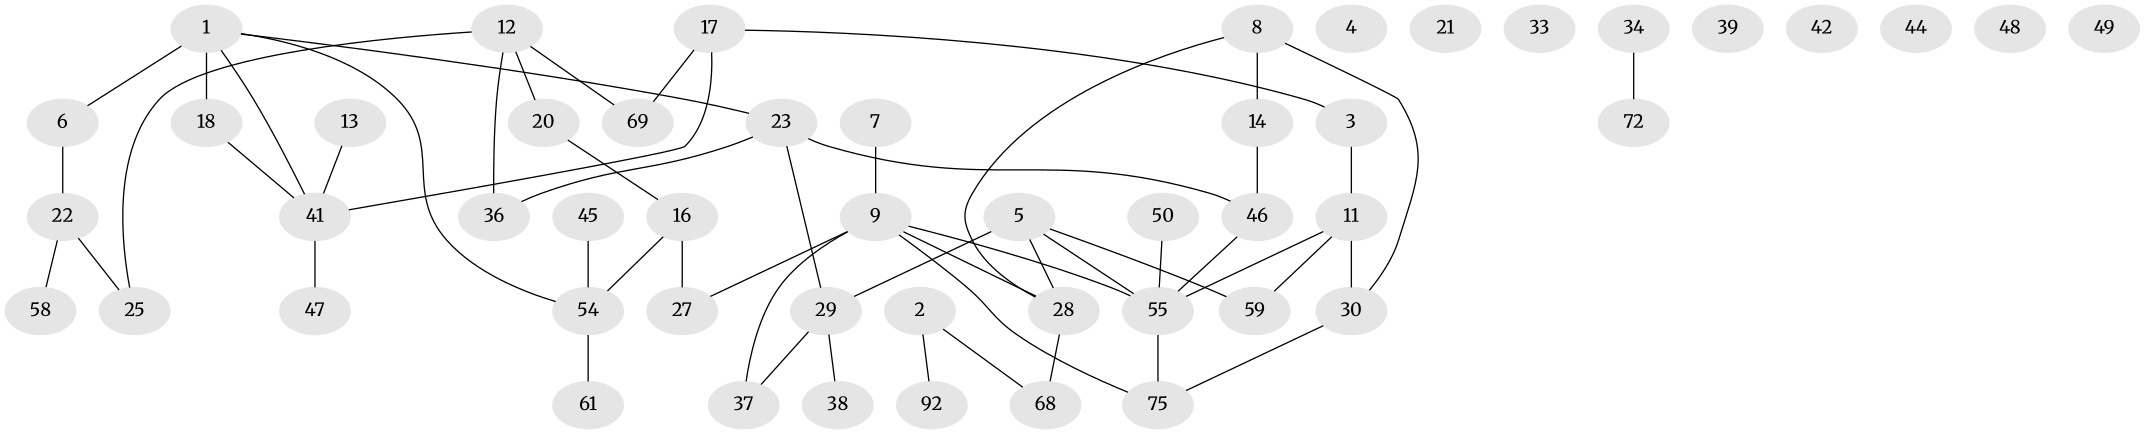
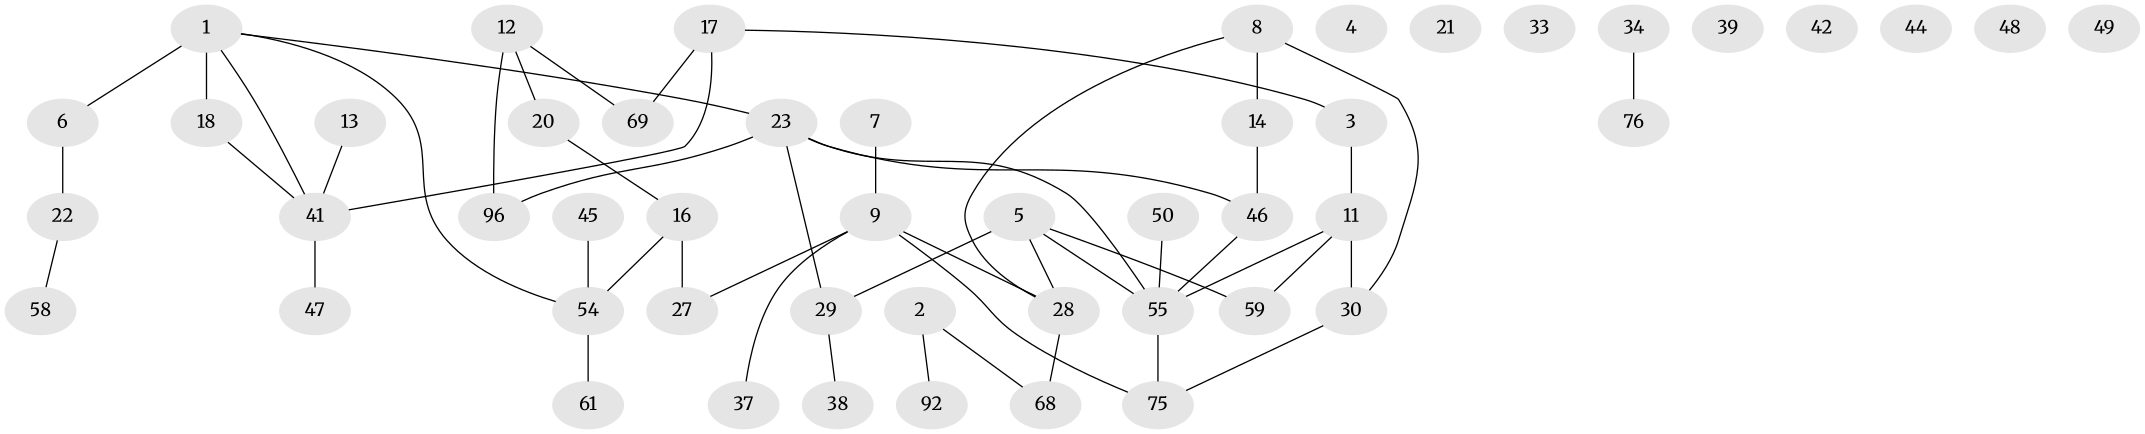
(1634, 123) -> (1634, 123)
(494, 217) -> (494, 217)
(1021, 257) -> (1038, 178)
(135, 311) -> none
(785, 358) -> none
